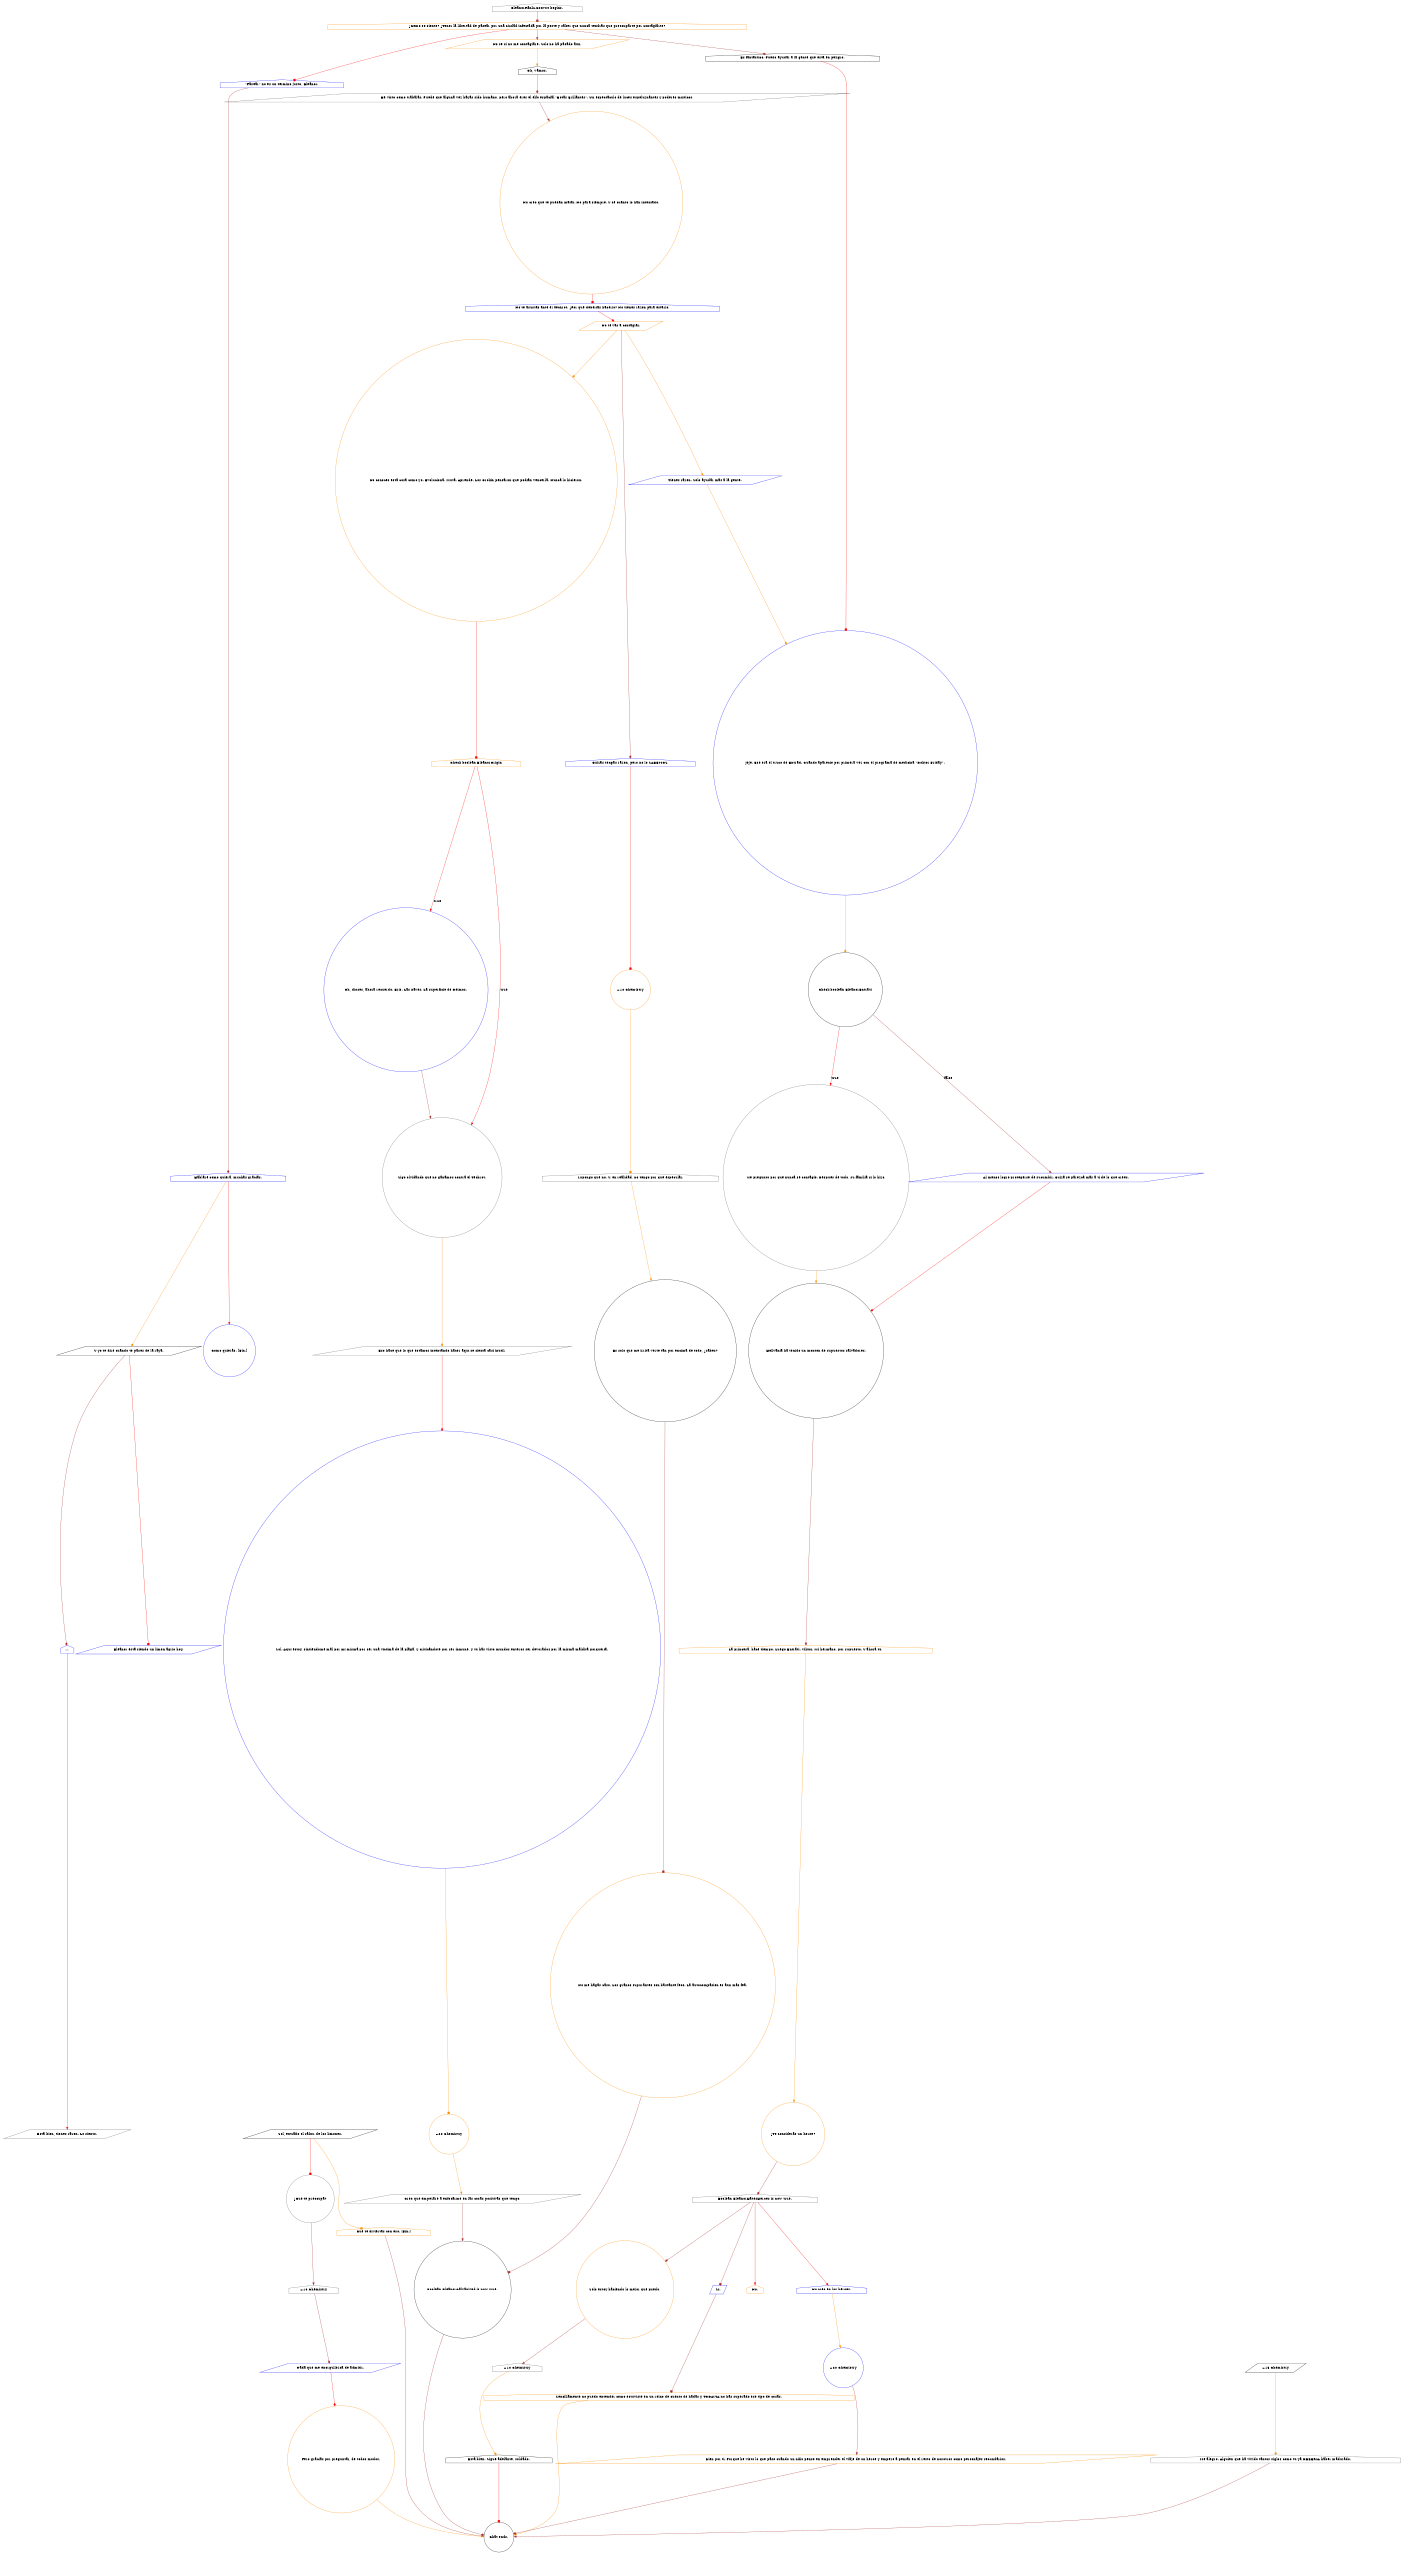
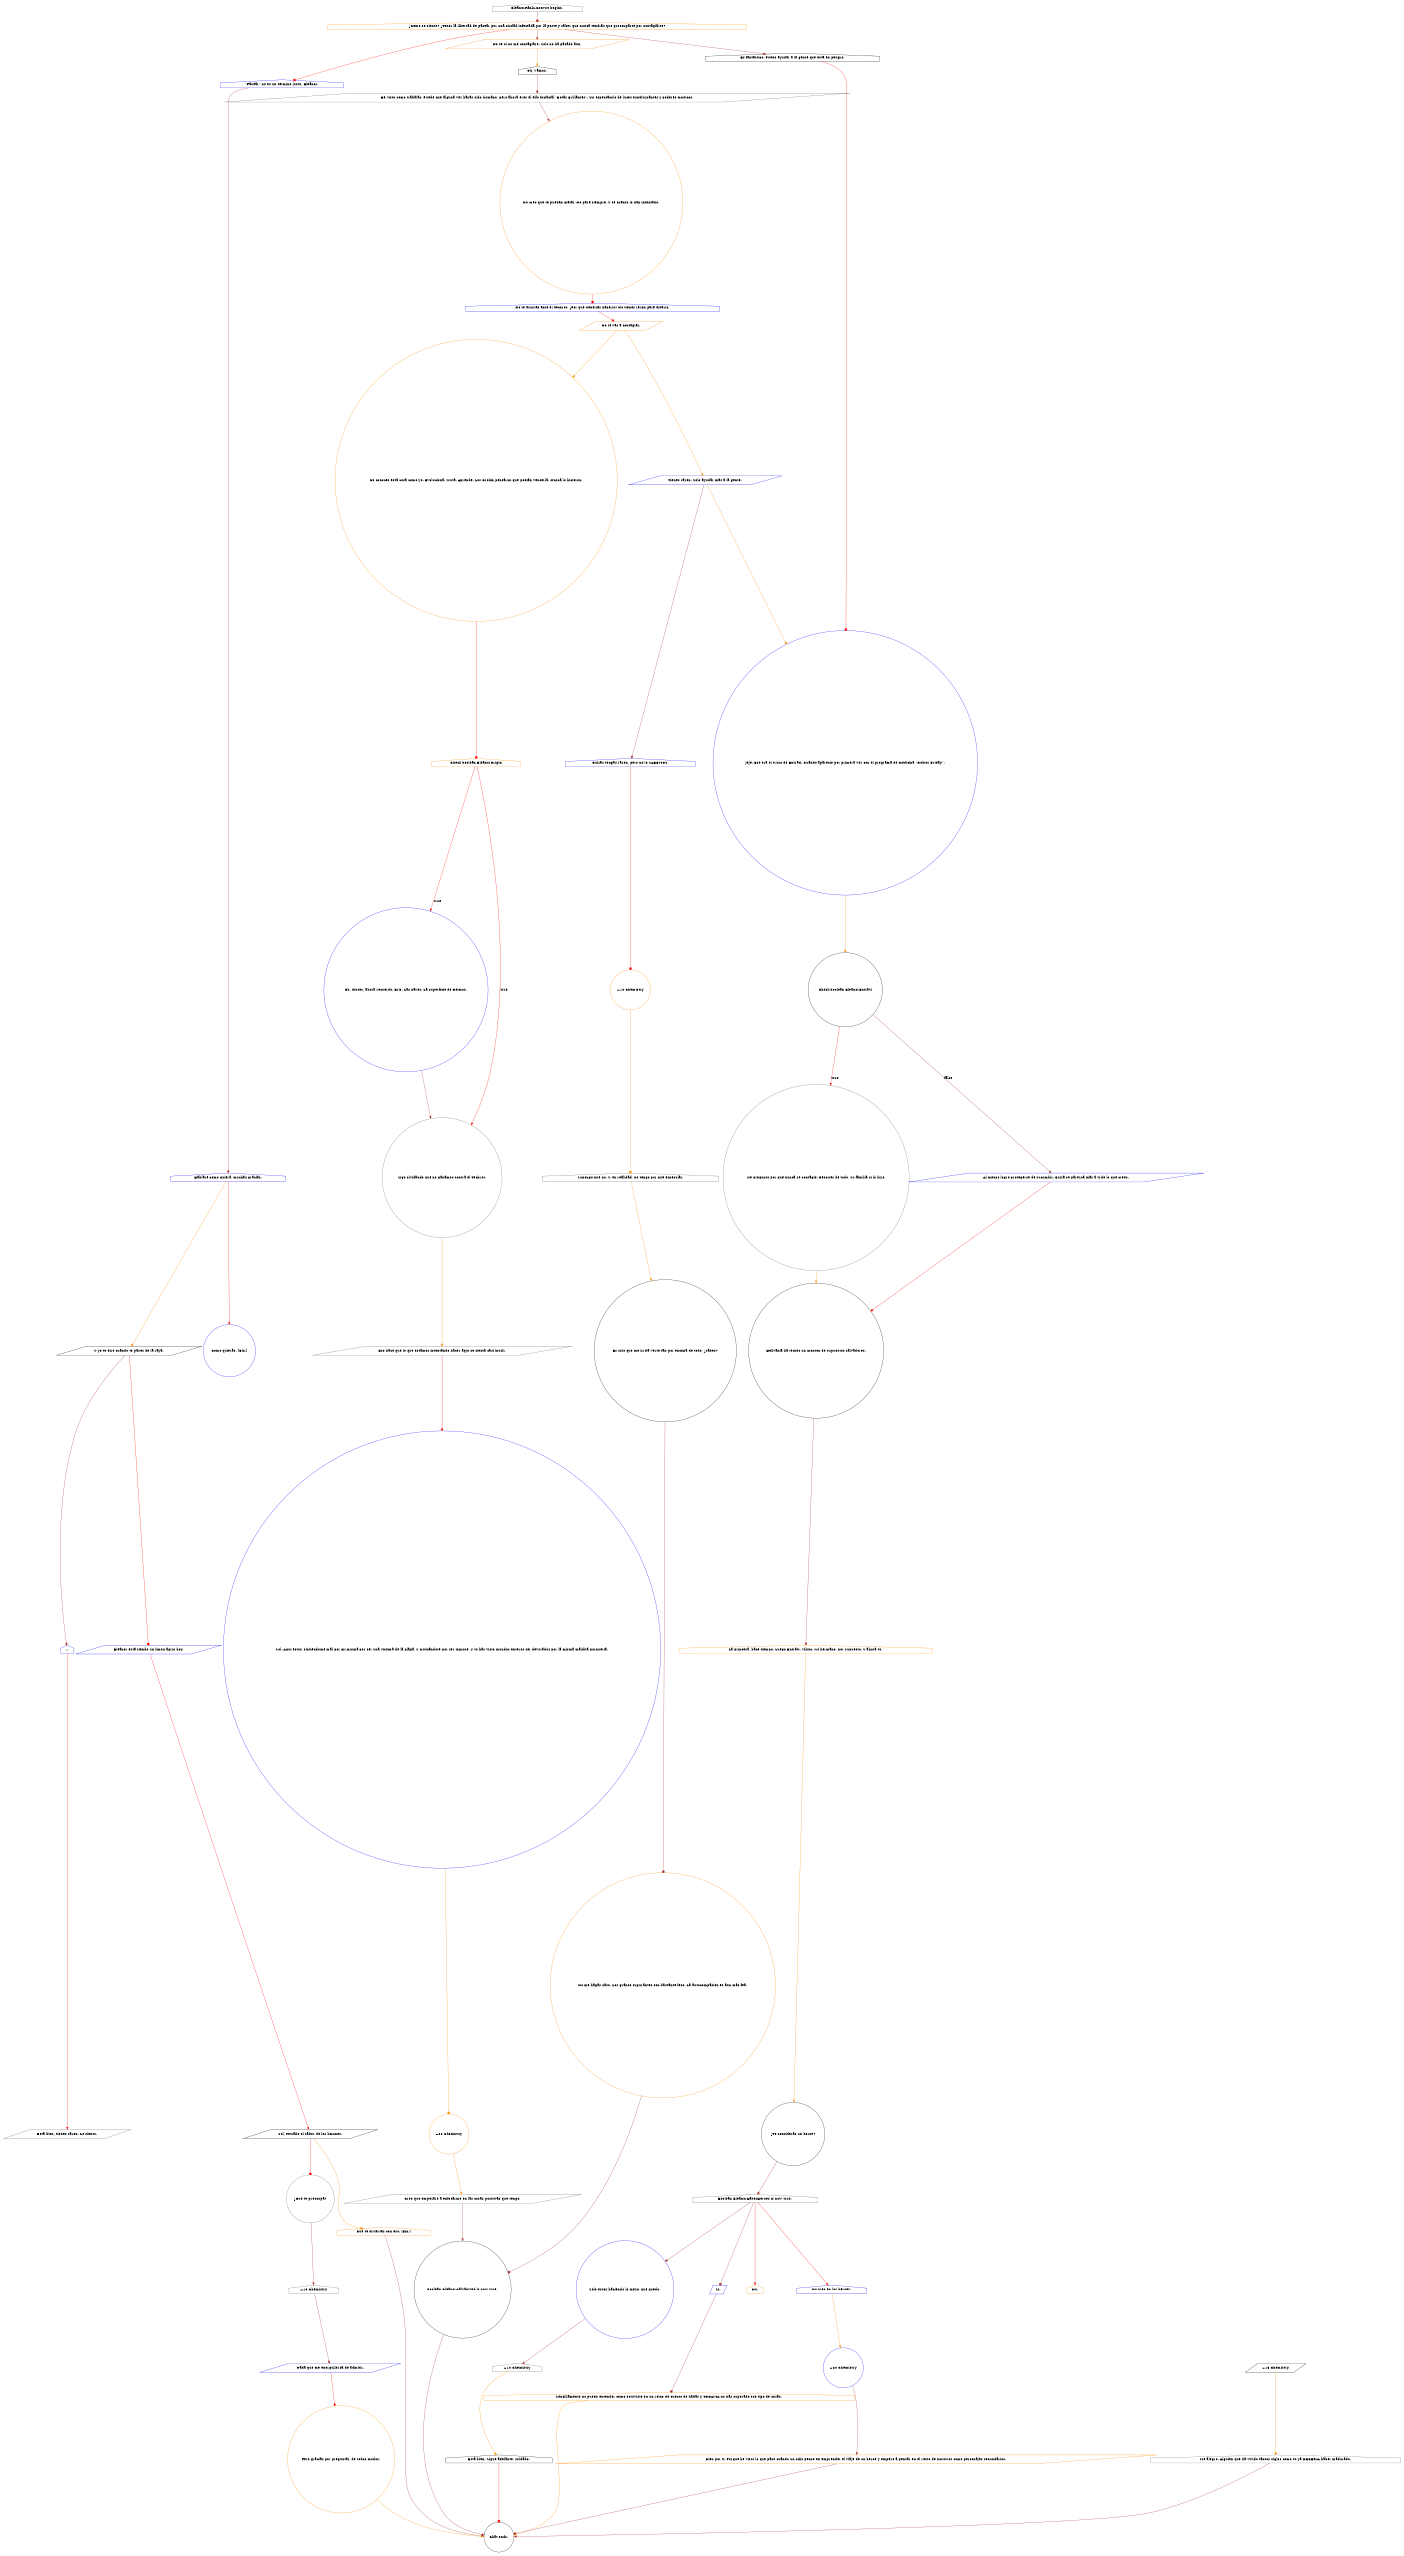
(626, 543) -> (668, 620)
none -> (229, 1891)
(793, 2134) -> (793, 2134)
(625, 2290) -> (625, 2290)
